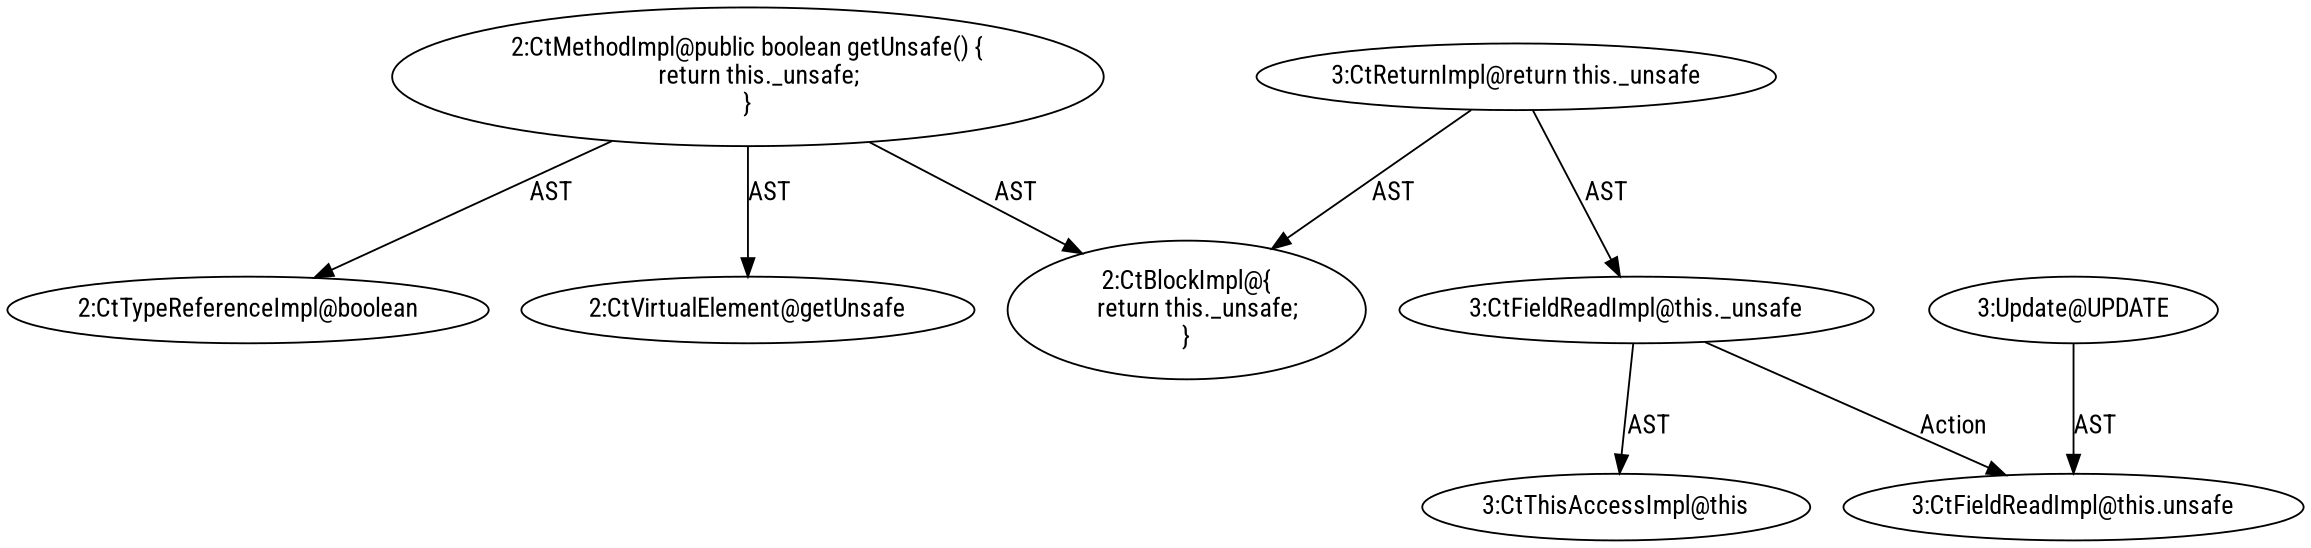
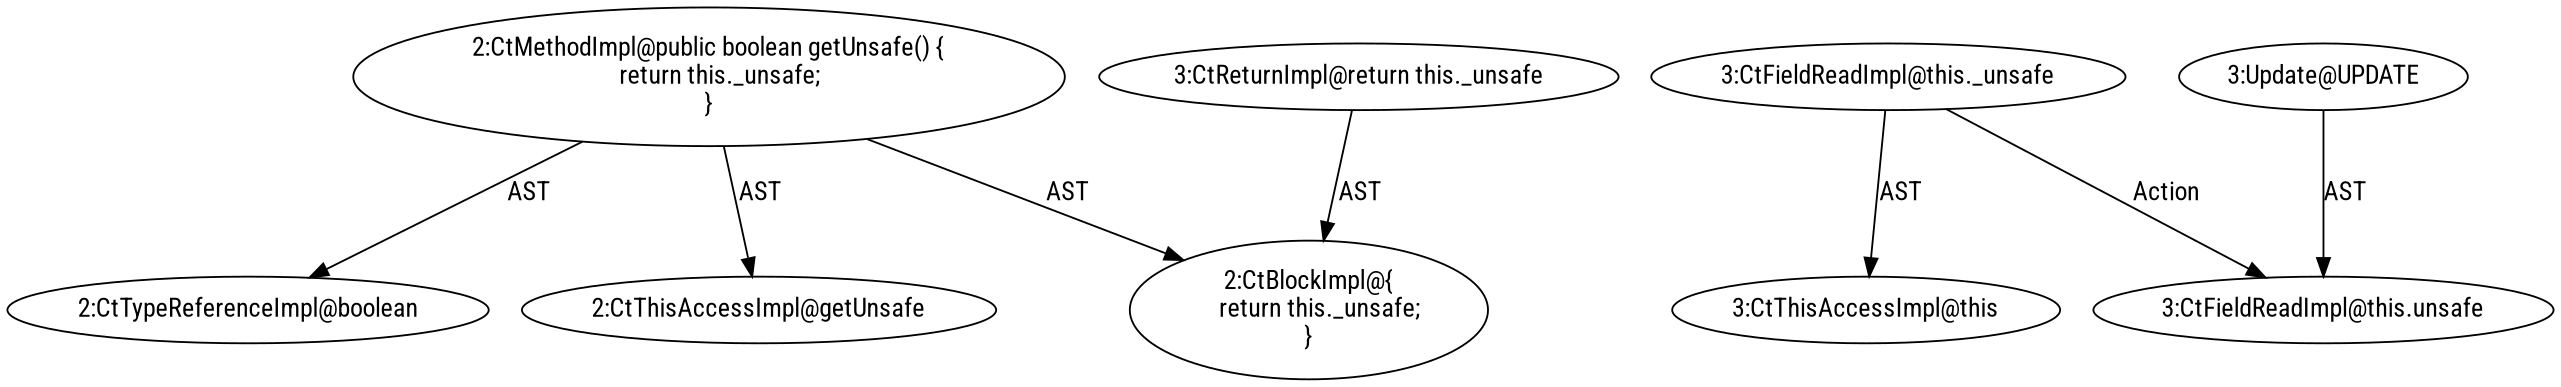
(1572, 185) -> none
(748, 310) -> (759, 310)
